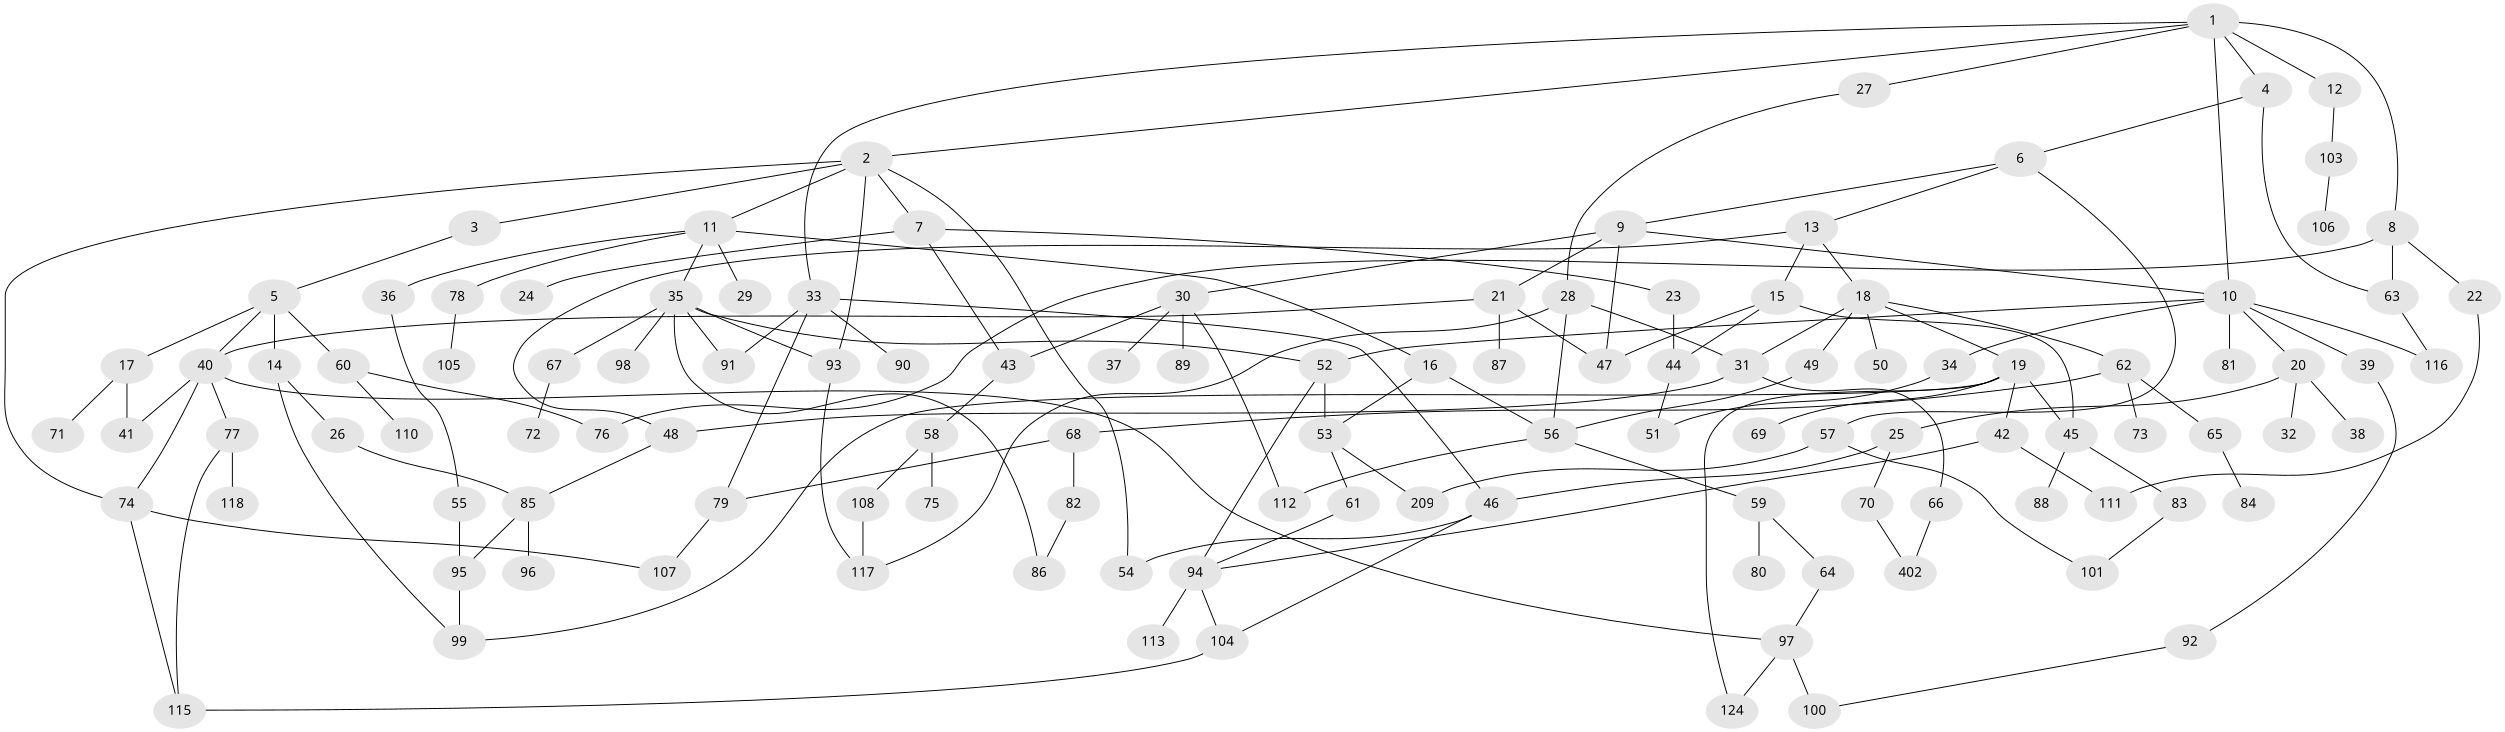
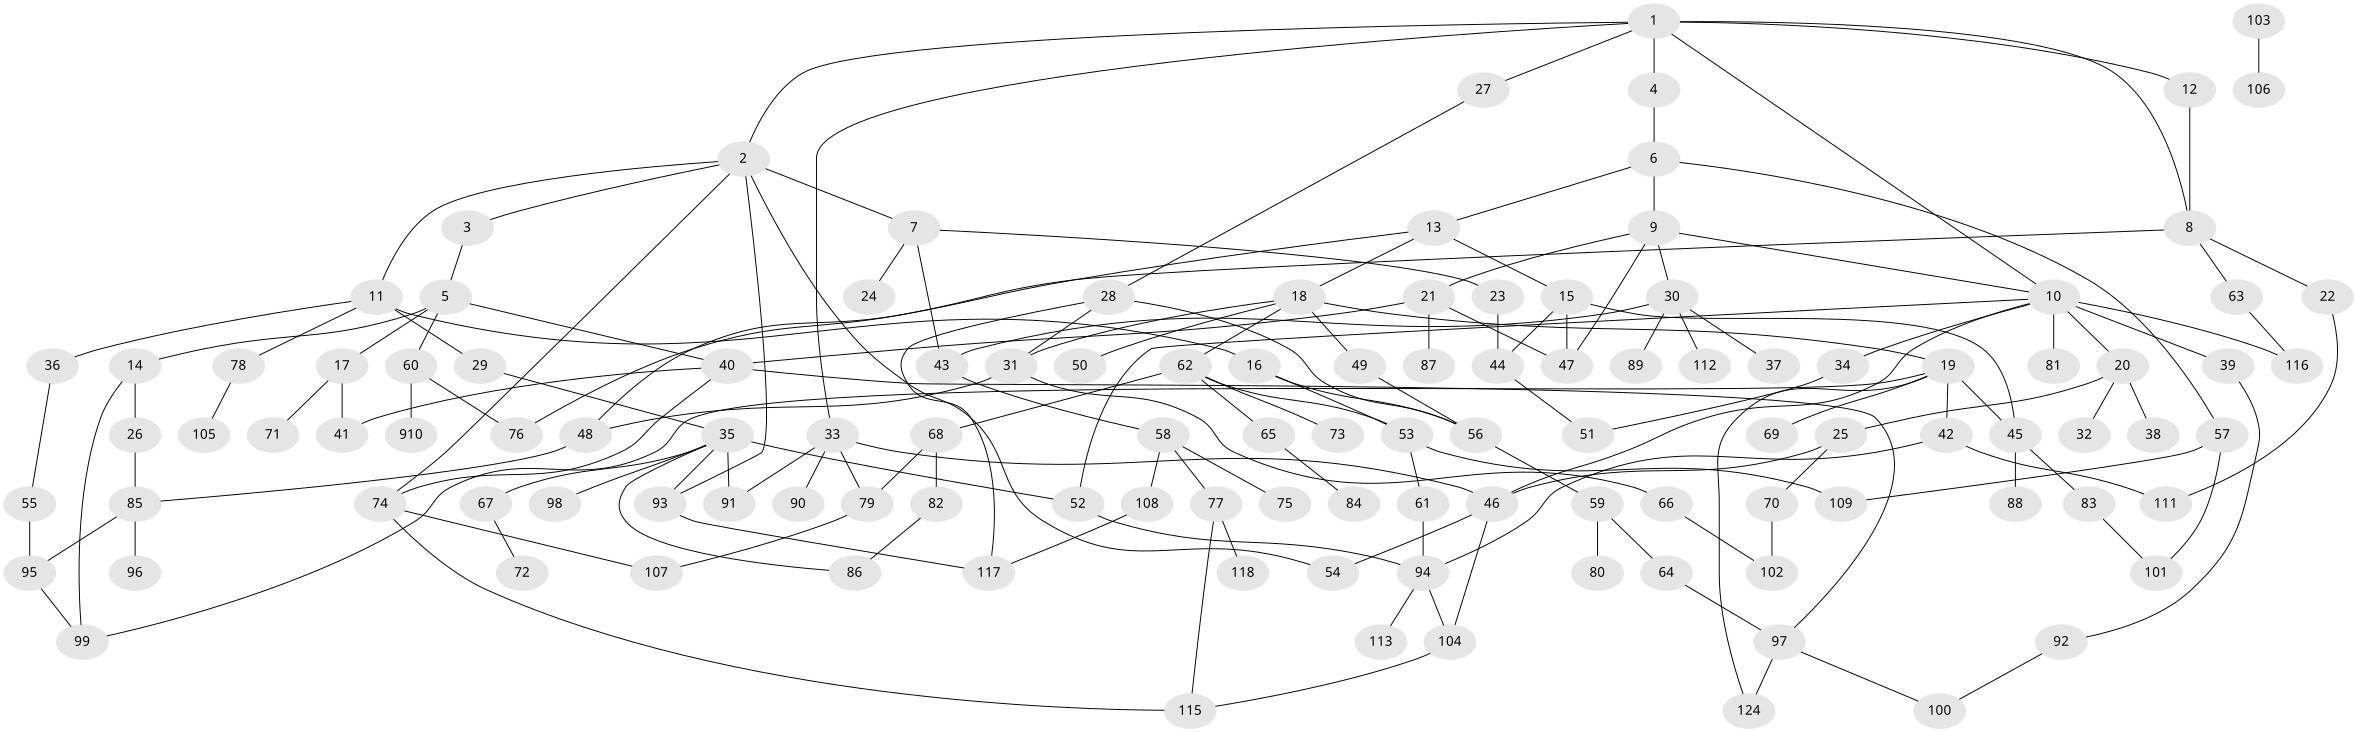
(2333, 125) -> (2190, 159)
(2277, 223) -> none
(693, 264) -> (604, 401)
(219, 401) -> (1190, 470)
(1325, 401) -> (1296, 401)
none -> (1762, 407)
(407, 435) -> (411, 435)
(1414, 461) -> none
(1423, 504) -> (1841, 504)
(1910, 573) -> (1772, 573)
